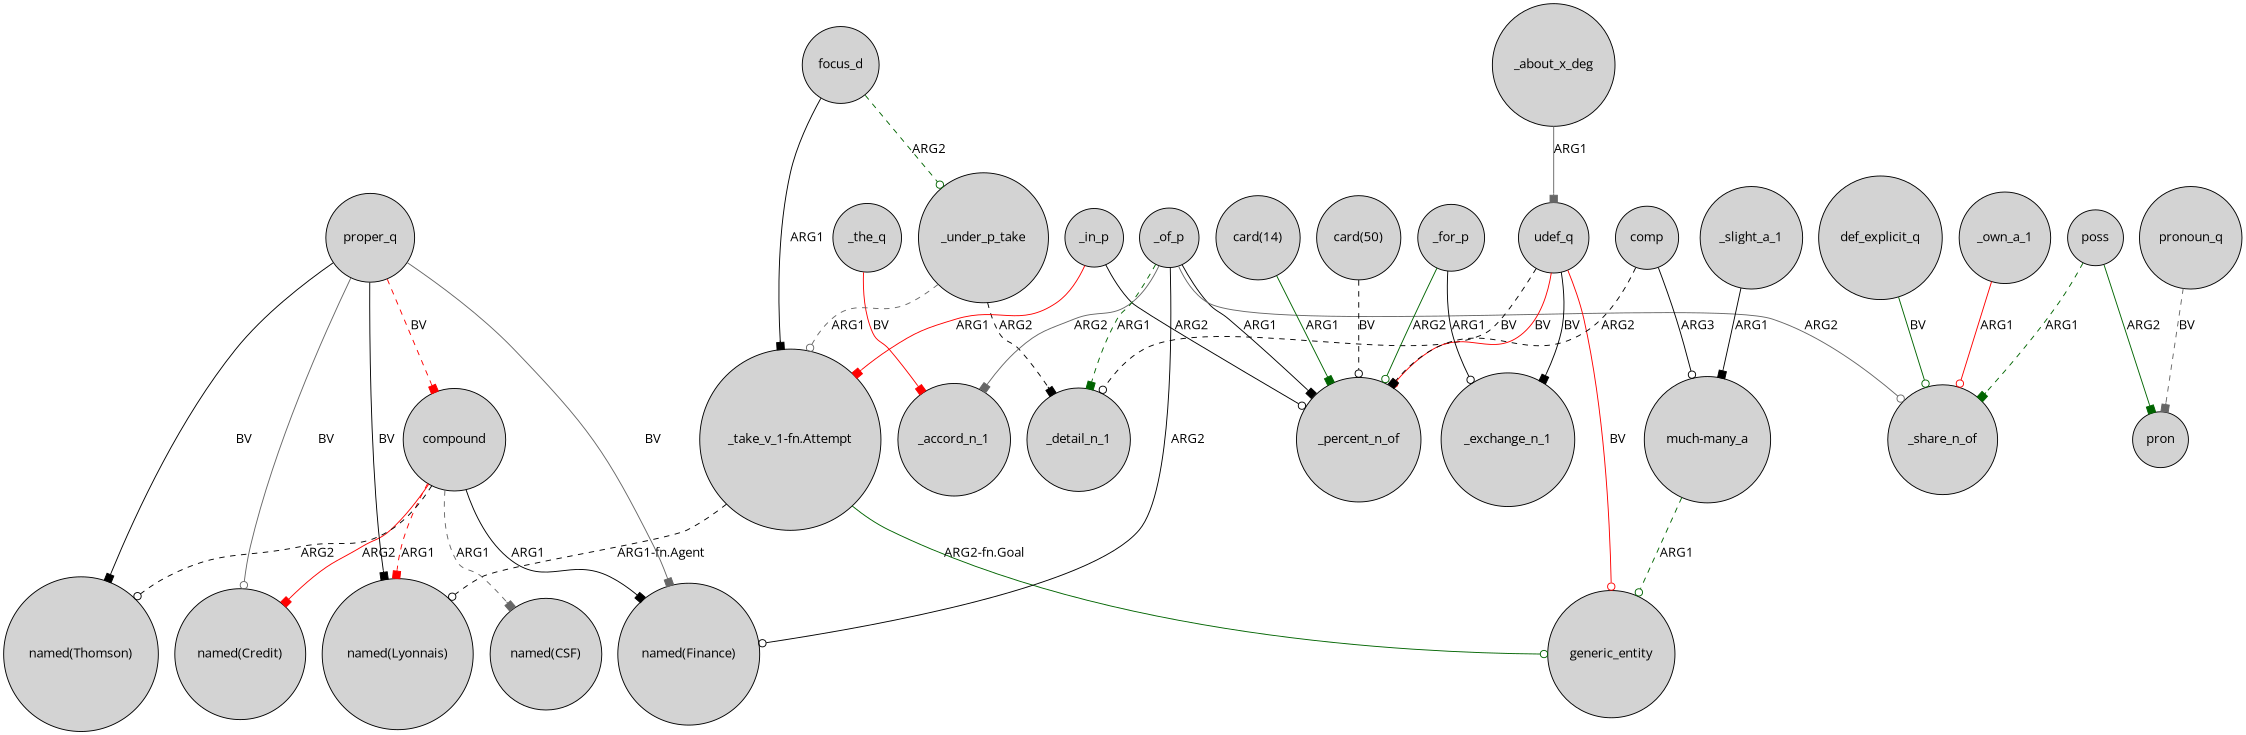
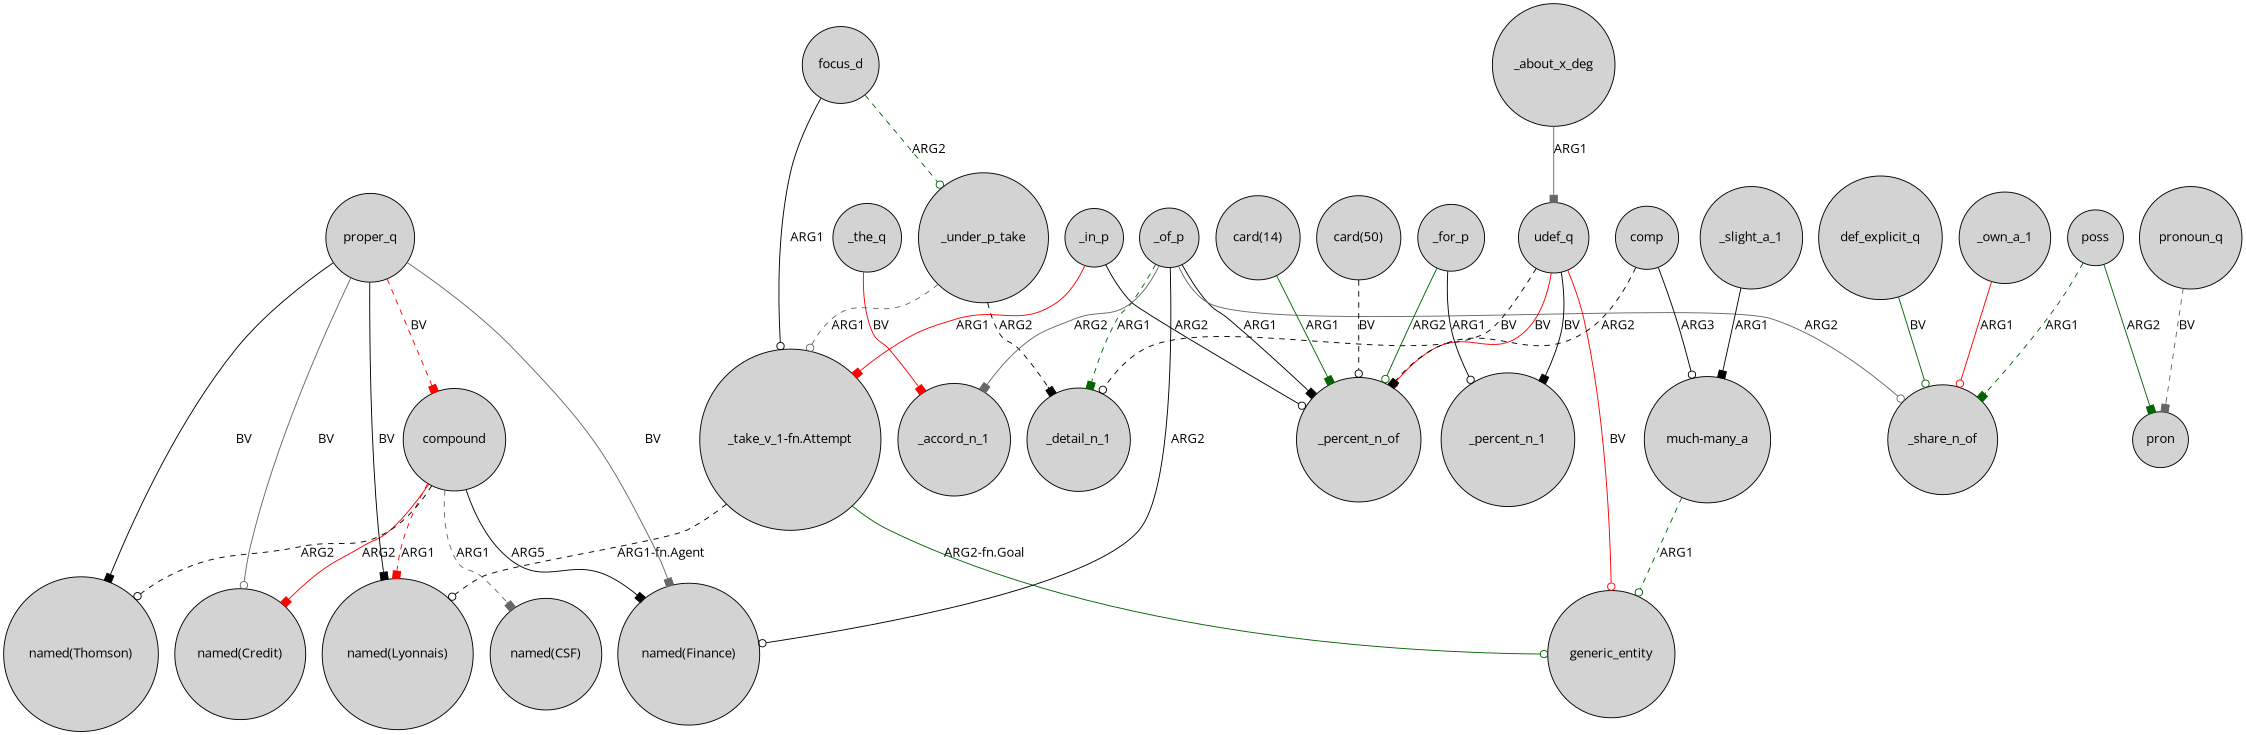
(783, 217) -> (783, 217)
(1508, 440) -> (1508, 440)
(528, 553) -> (528, 553)
